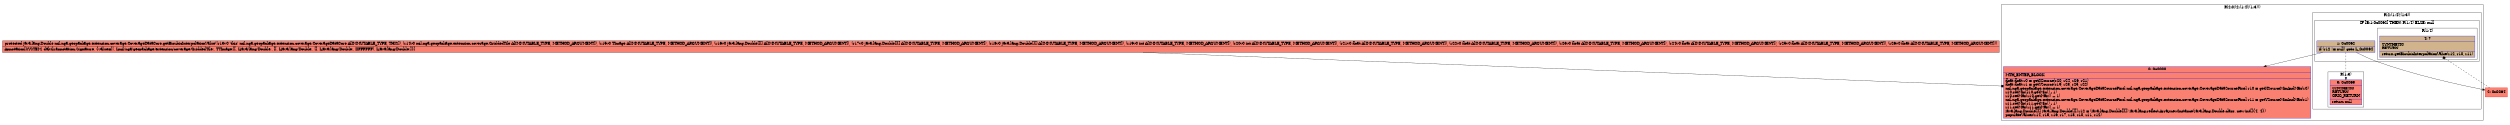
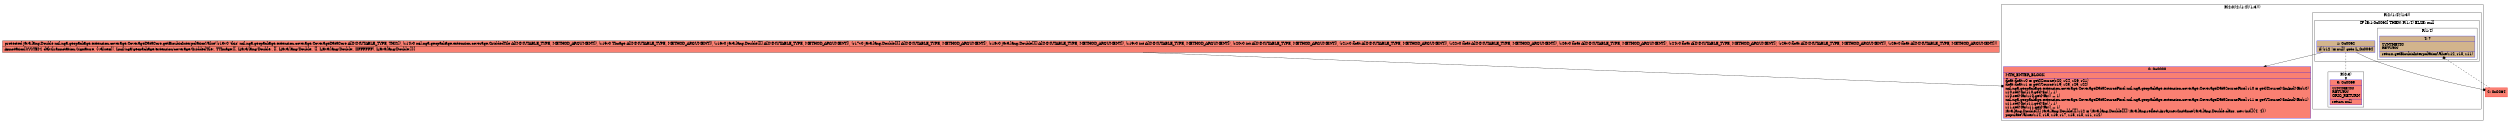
(2418, 74) -> (2418, 74)
(2346, 75) -> (2346, 75)
